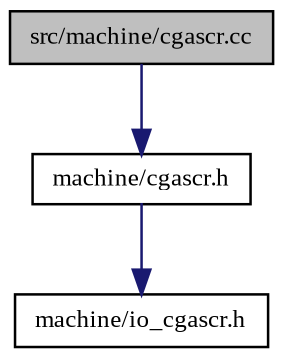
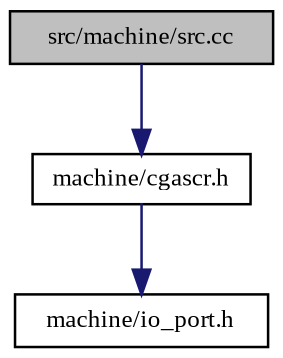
(142, 38) -> (142, 38)
(142, 321) -> (142, 321)
